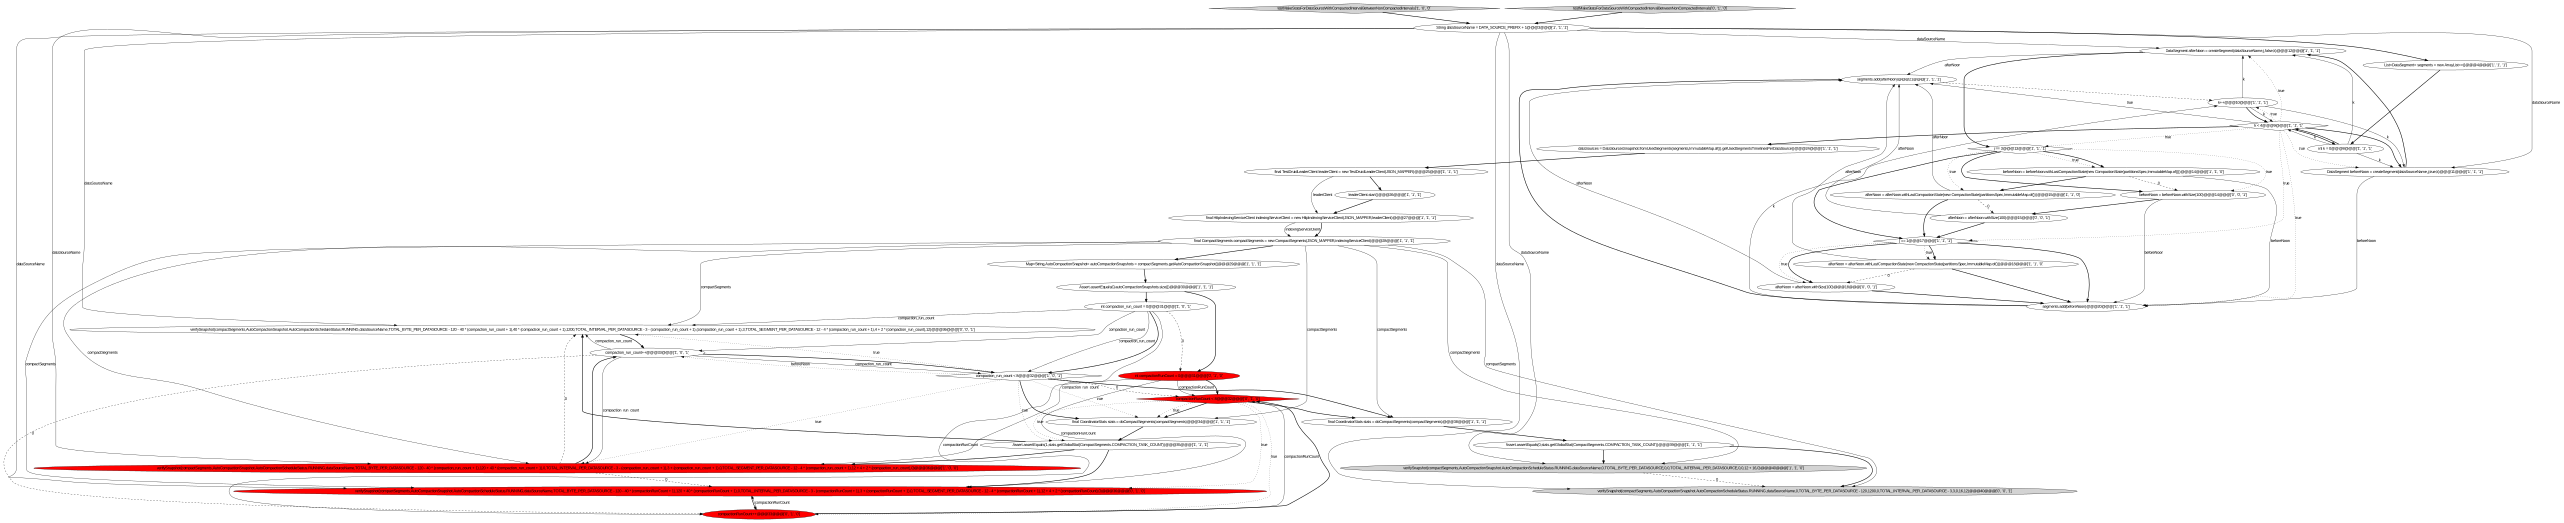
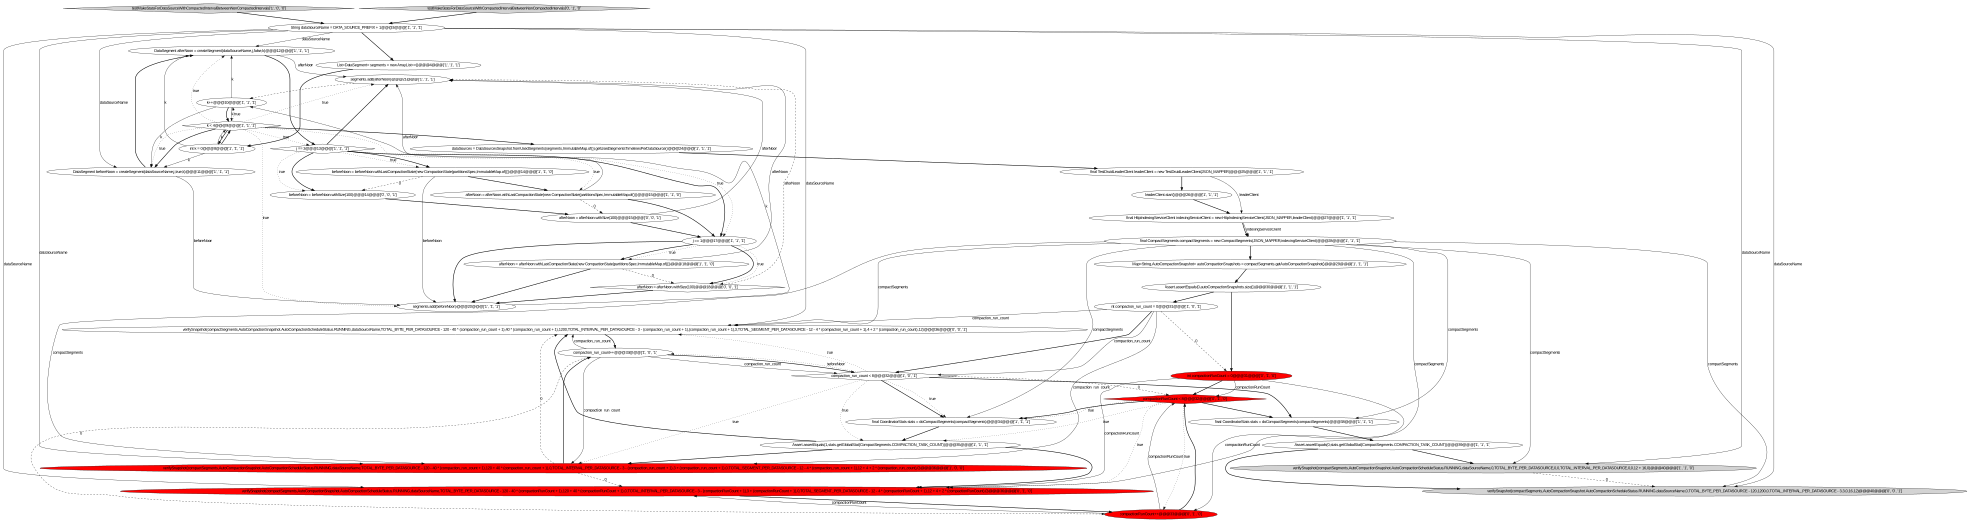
(2096, 103) -> (307, 102)
(1529, 122) -> (752, 89)
(1568, 229) -> (356, 115)
(1926, 241) -> (719, 241)
(2144, 255) -> none
(1826, 287) -> (688, 287)
(922, 342) -> none
